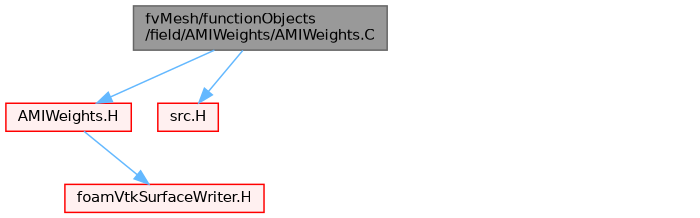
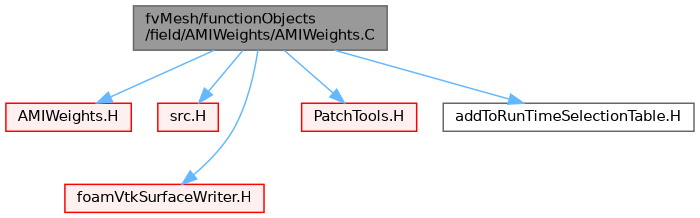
none -> (359, 117)
none -> (569, 117)
(111, 153) -> (239, 119)
